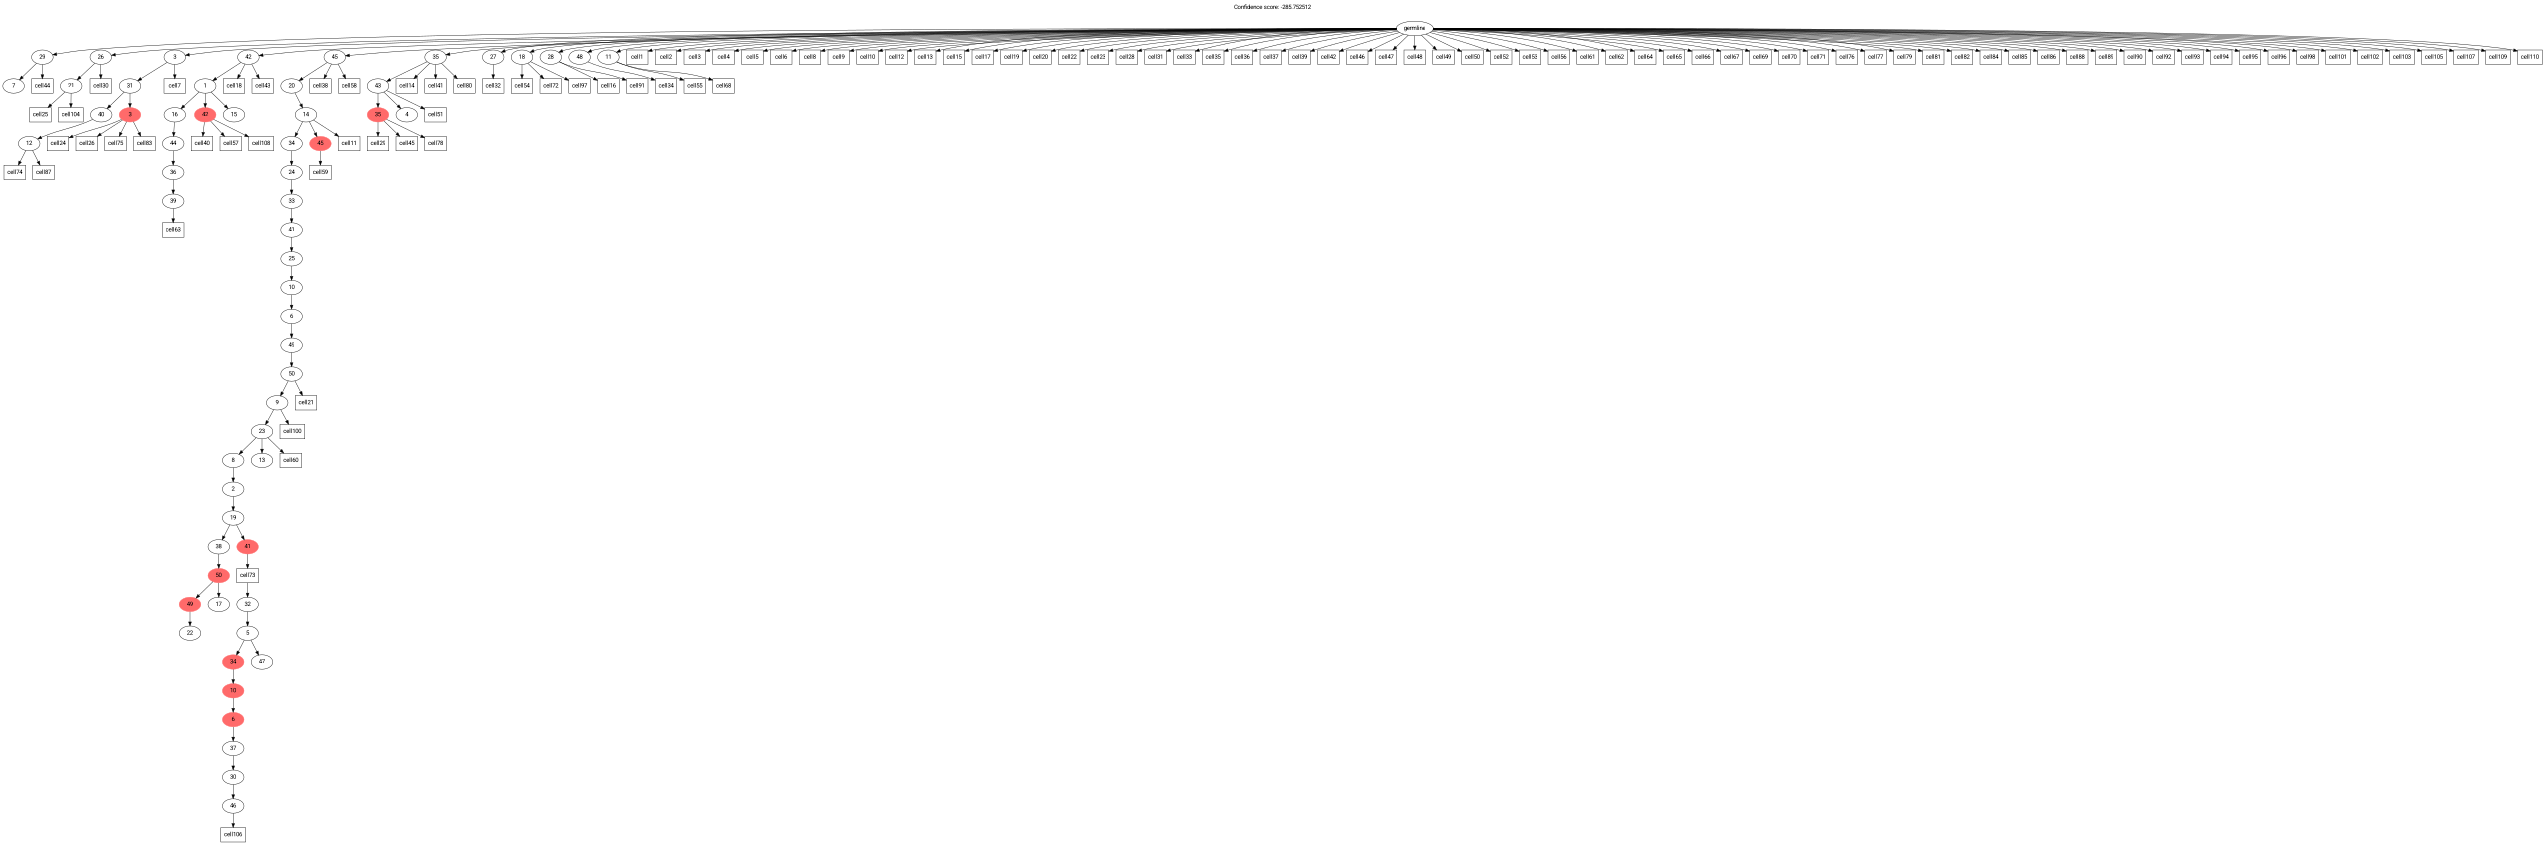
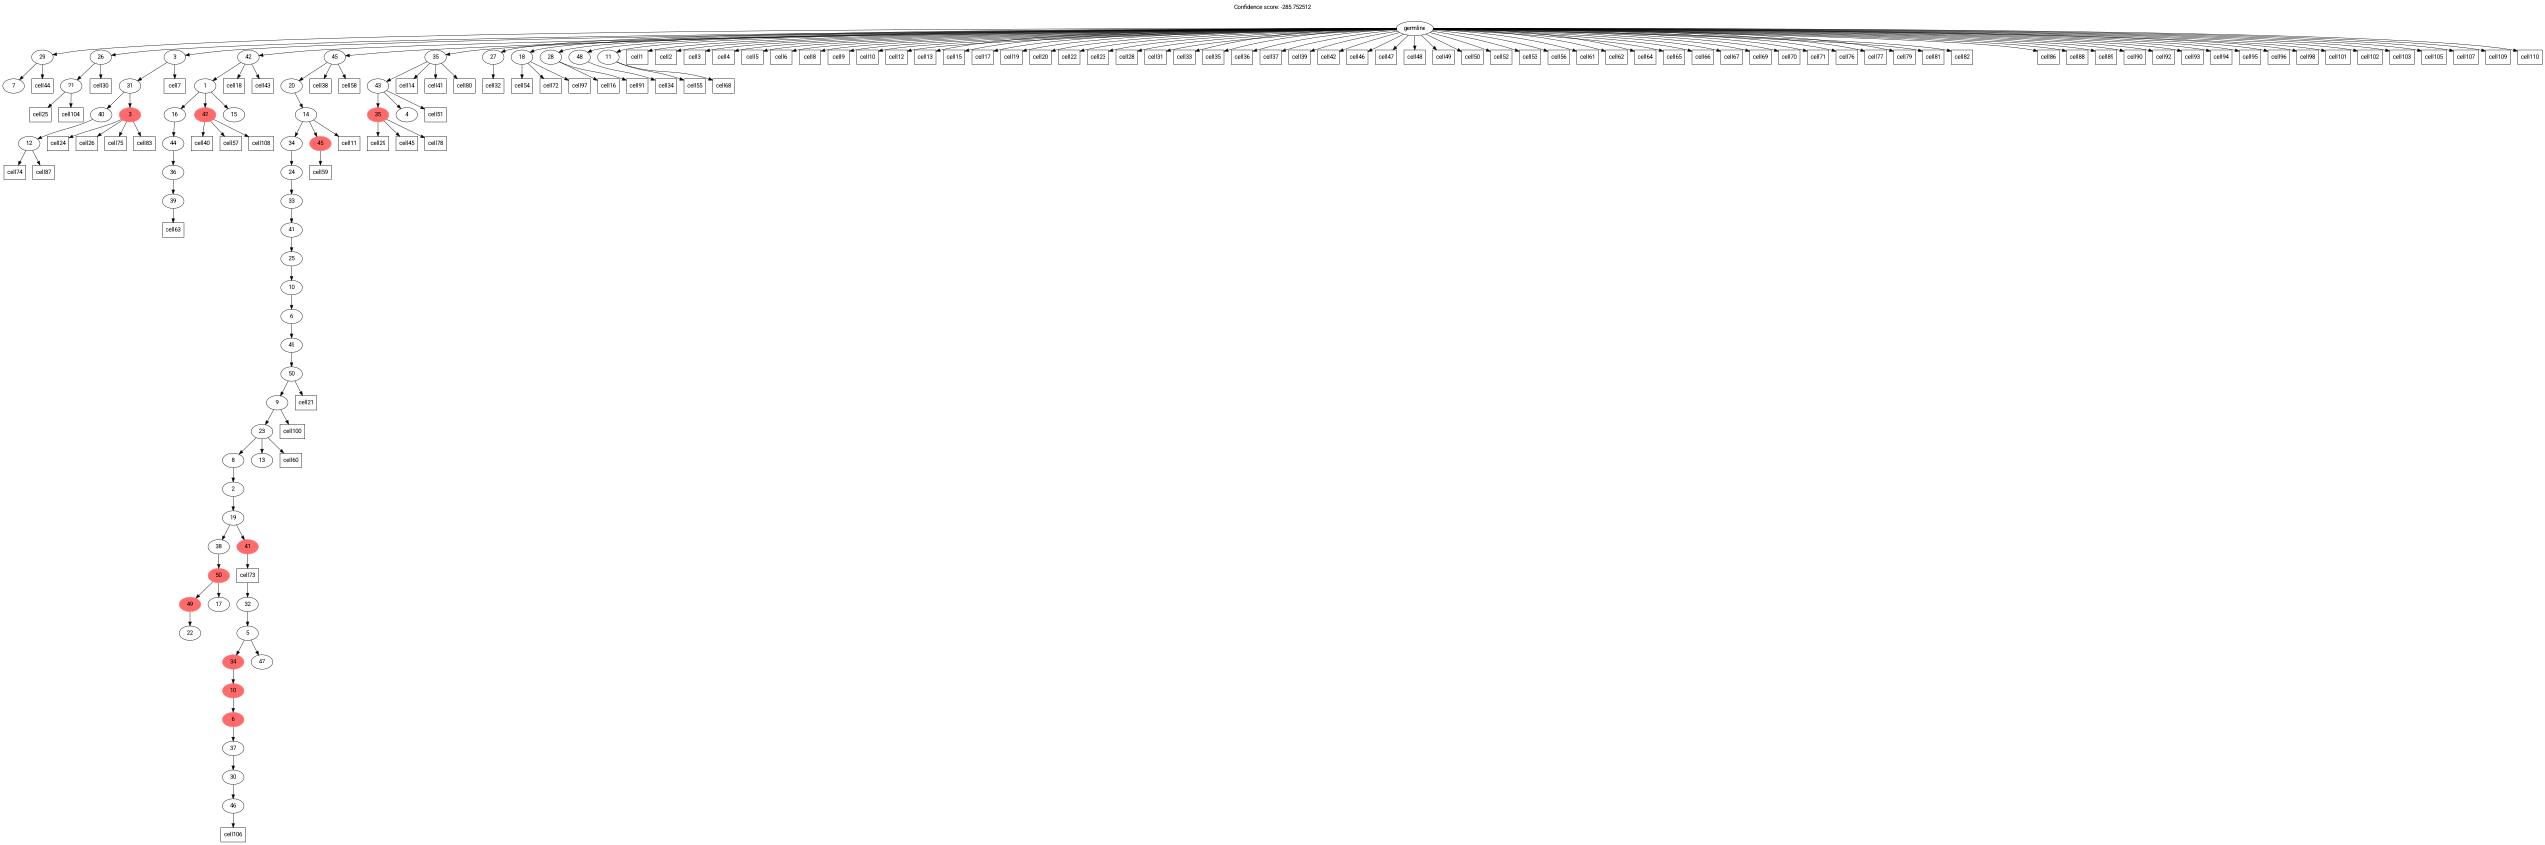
(1991, 57) -> none
(2020, 57) -> none
